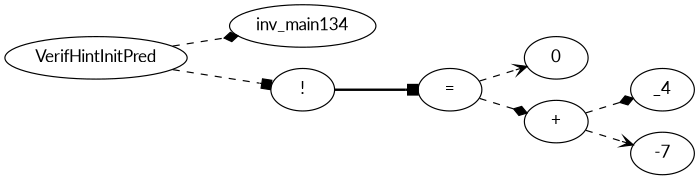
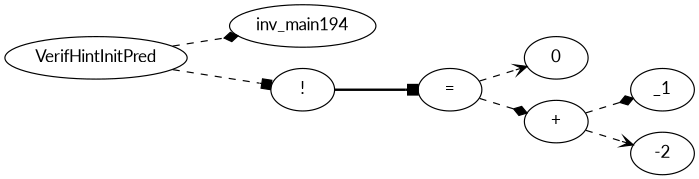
(303, 26) -> (303, 26)
(663, 90) -> (663, 90)
(663, 153) -> (663, 153)
